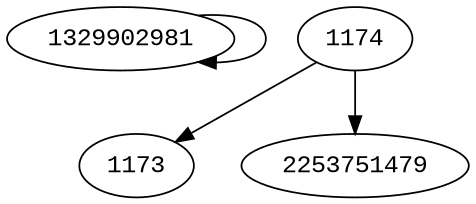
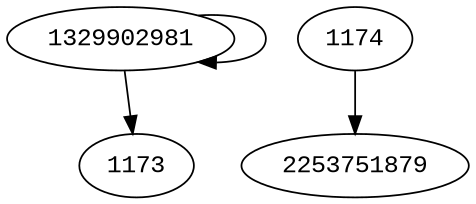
(254, 98) -> (128, 94)
(355, 166) -> (355, 166)
